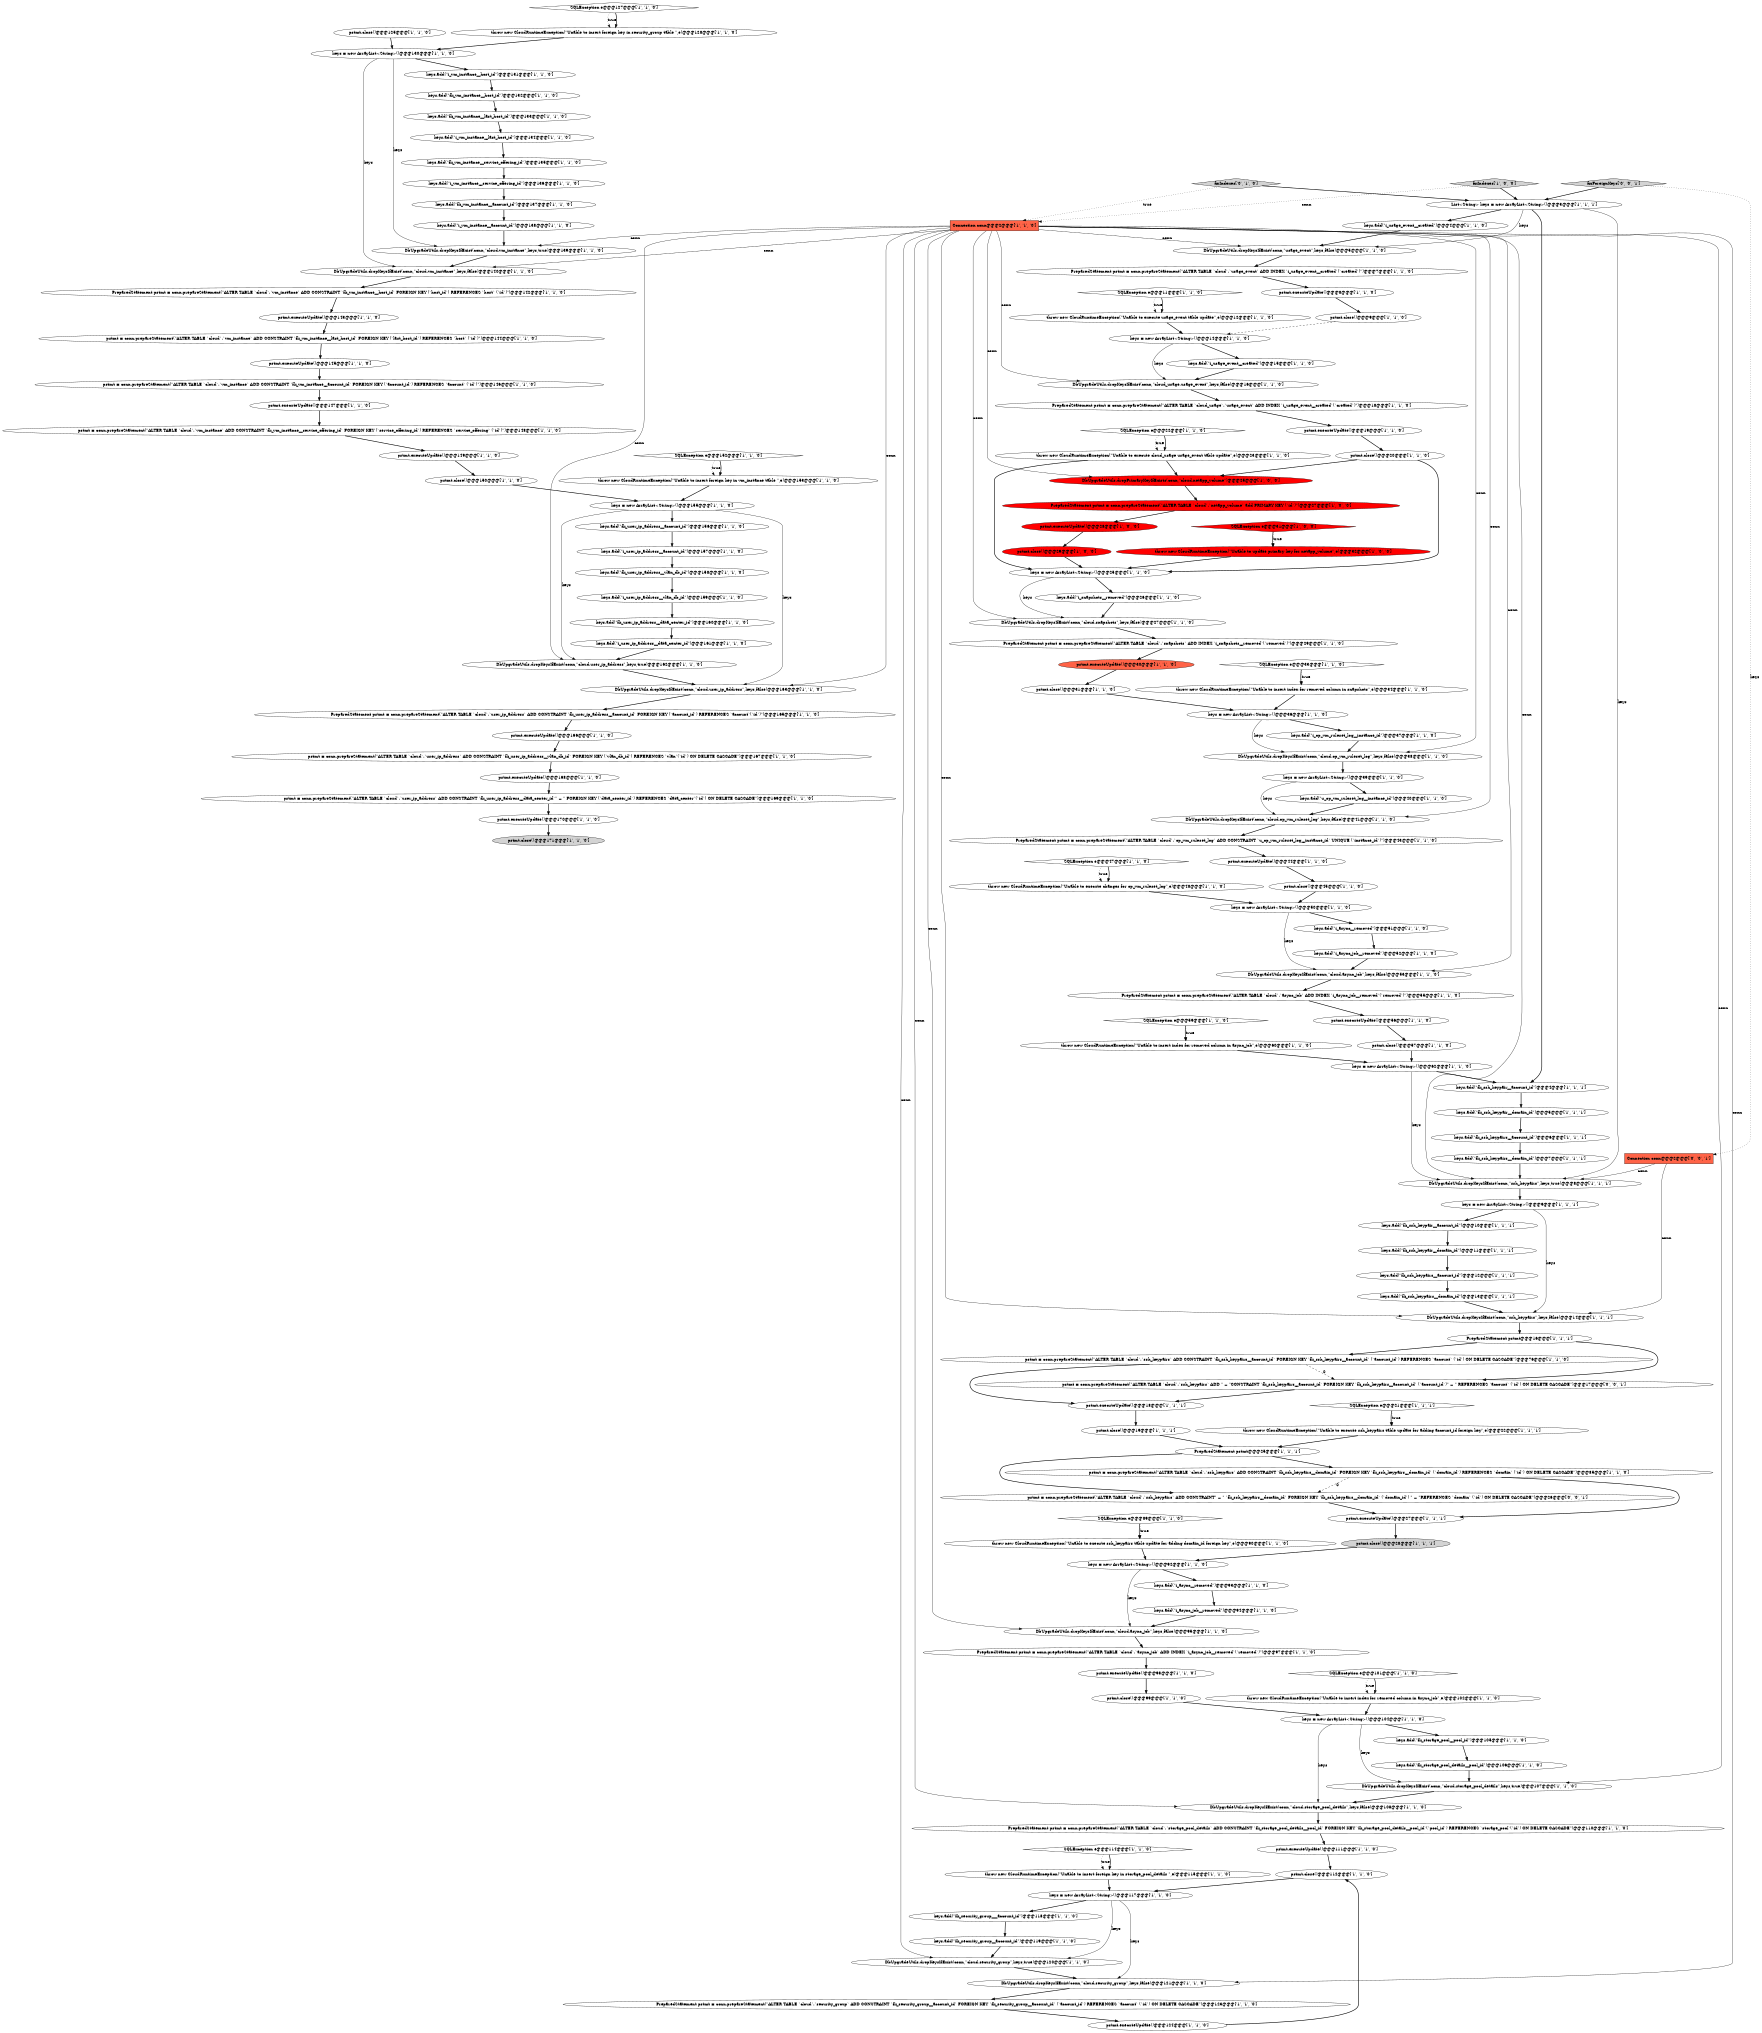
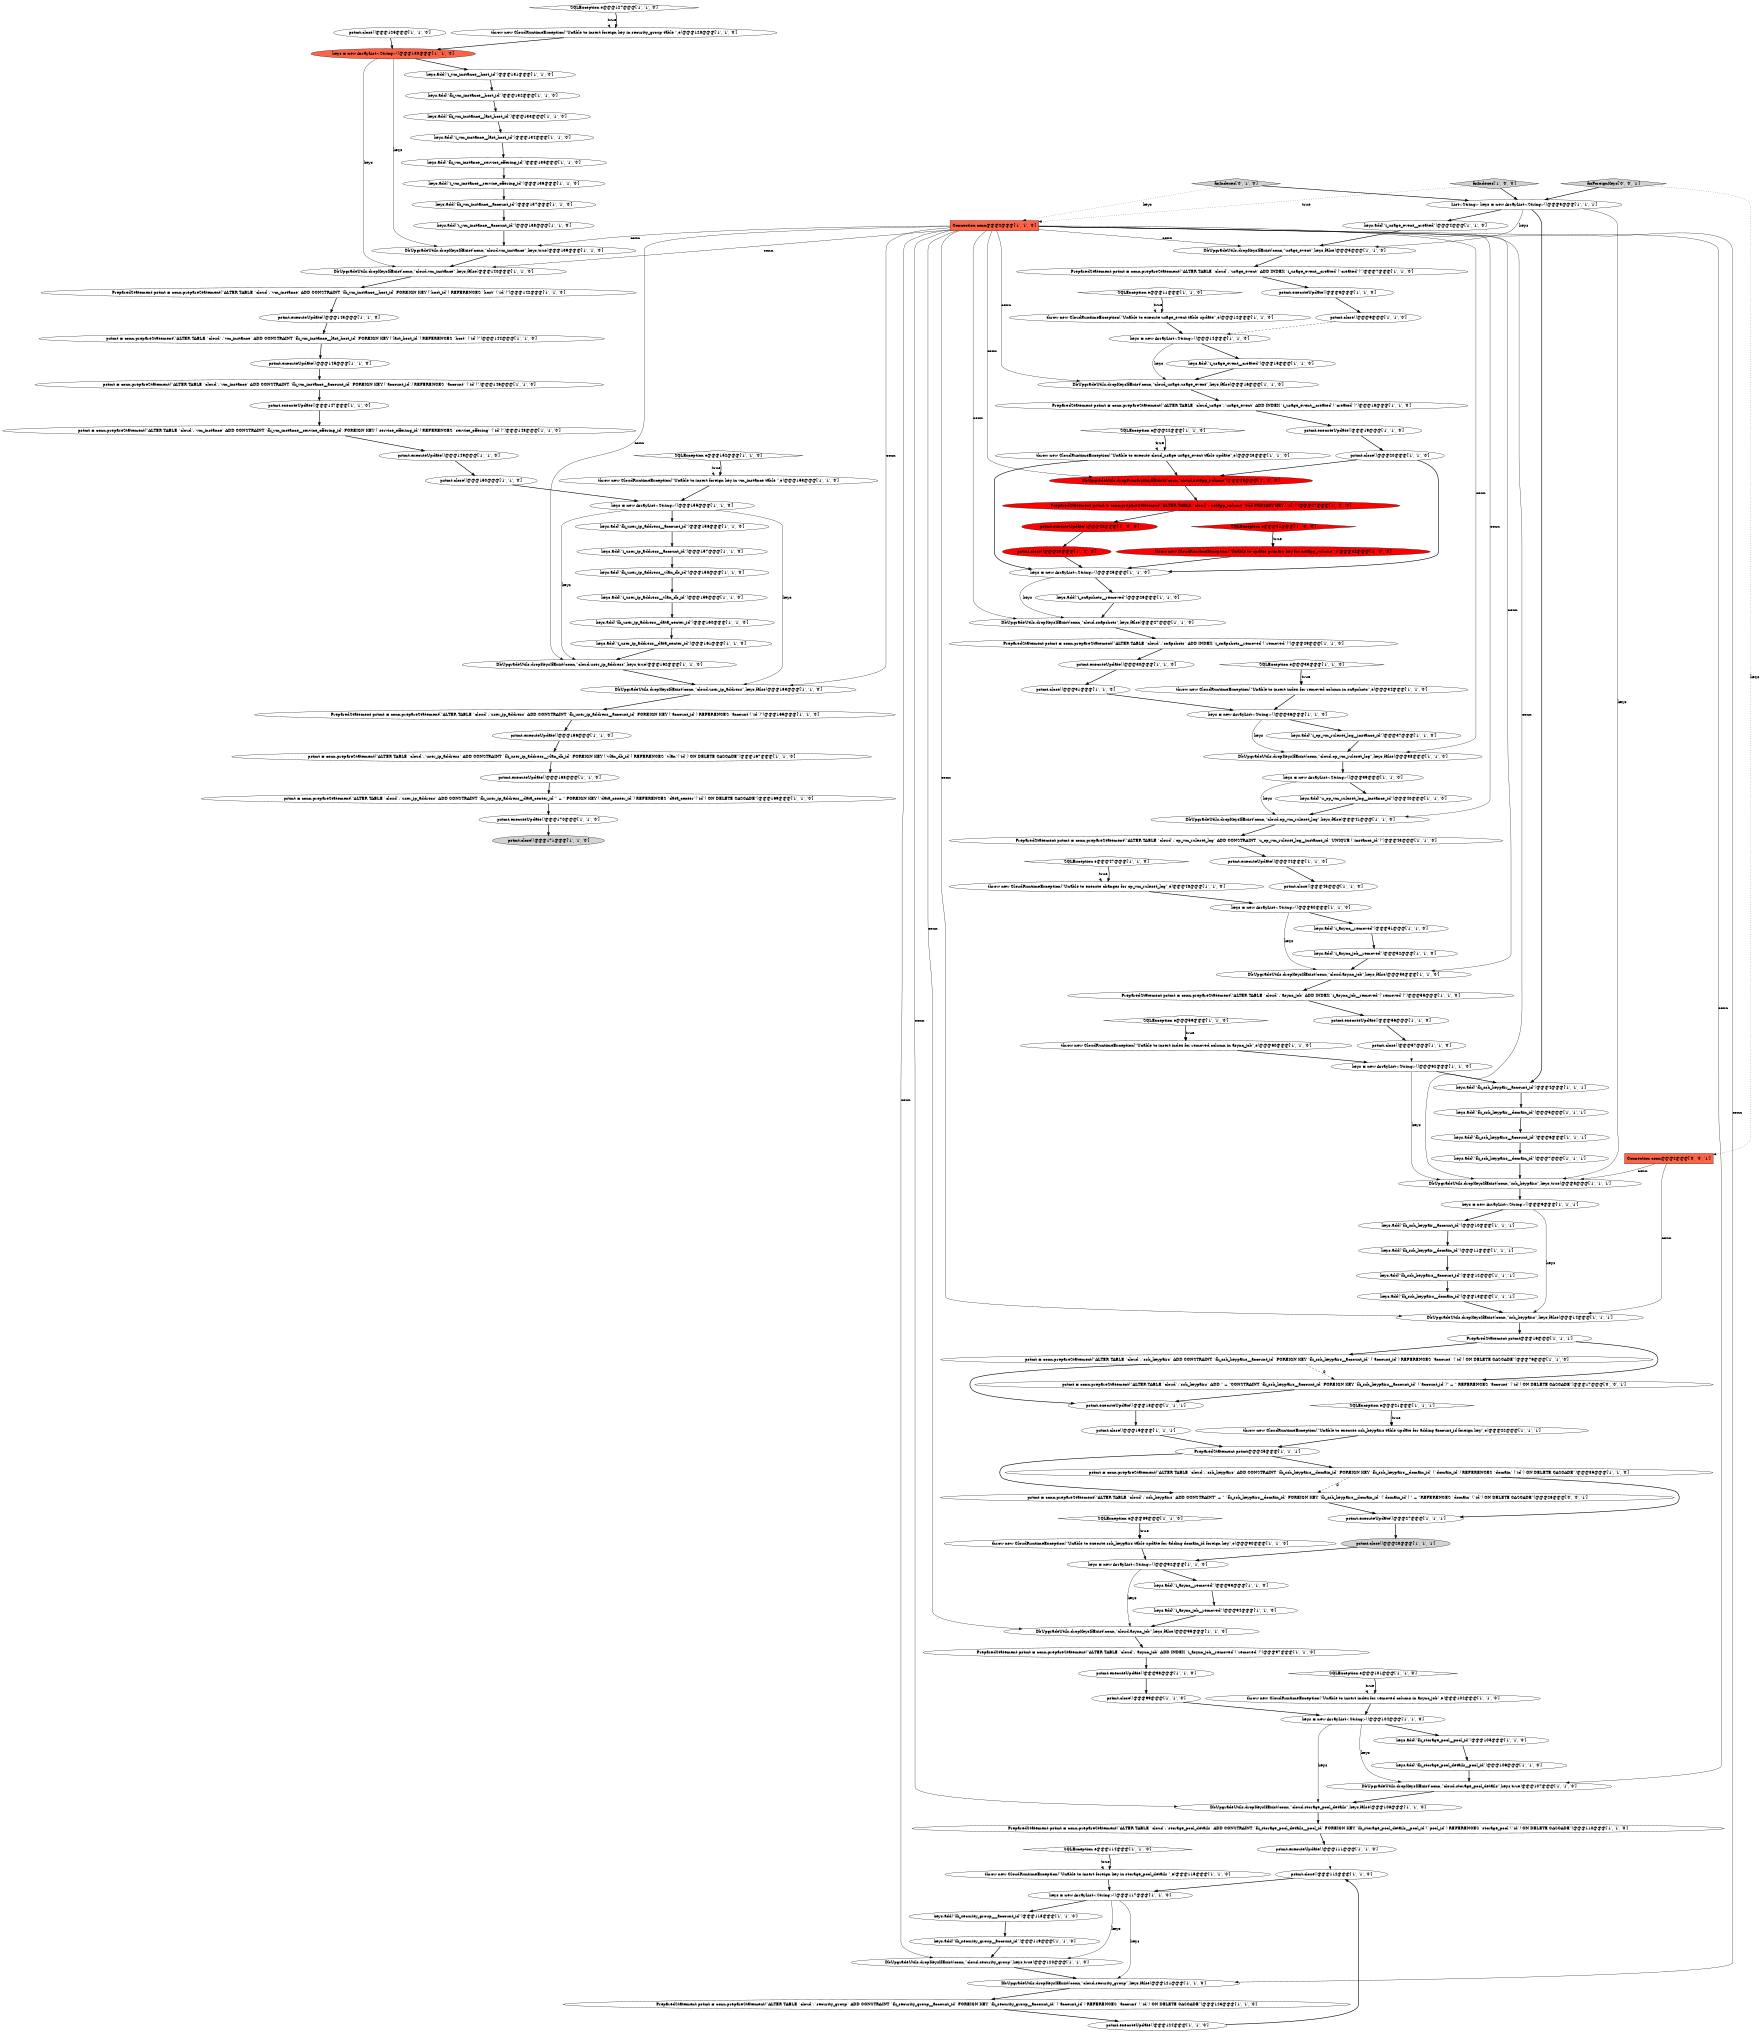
(393, 54) -> (393, 54)
(1147, 205) -> (1147, 205)
(1306, 205) -> (1306, 205)
(1126, 665) -> (1126, 665)
(1308, 896) -> none
(1412, 1055) -> (1412, 1055)
(1329, 1861) -> (1329, 1861)
